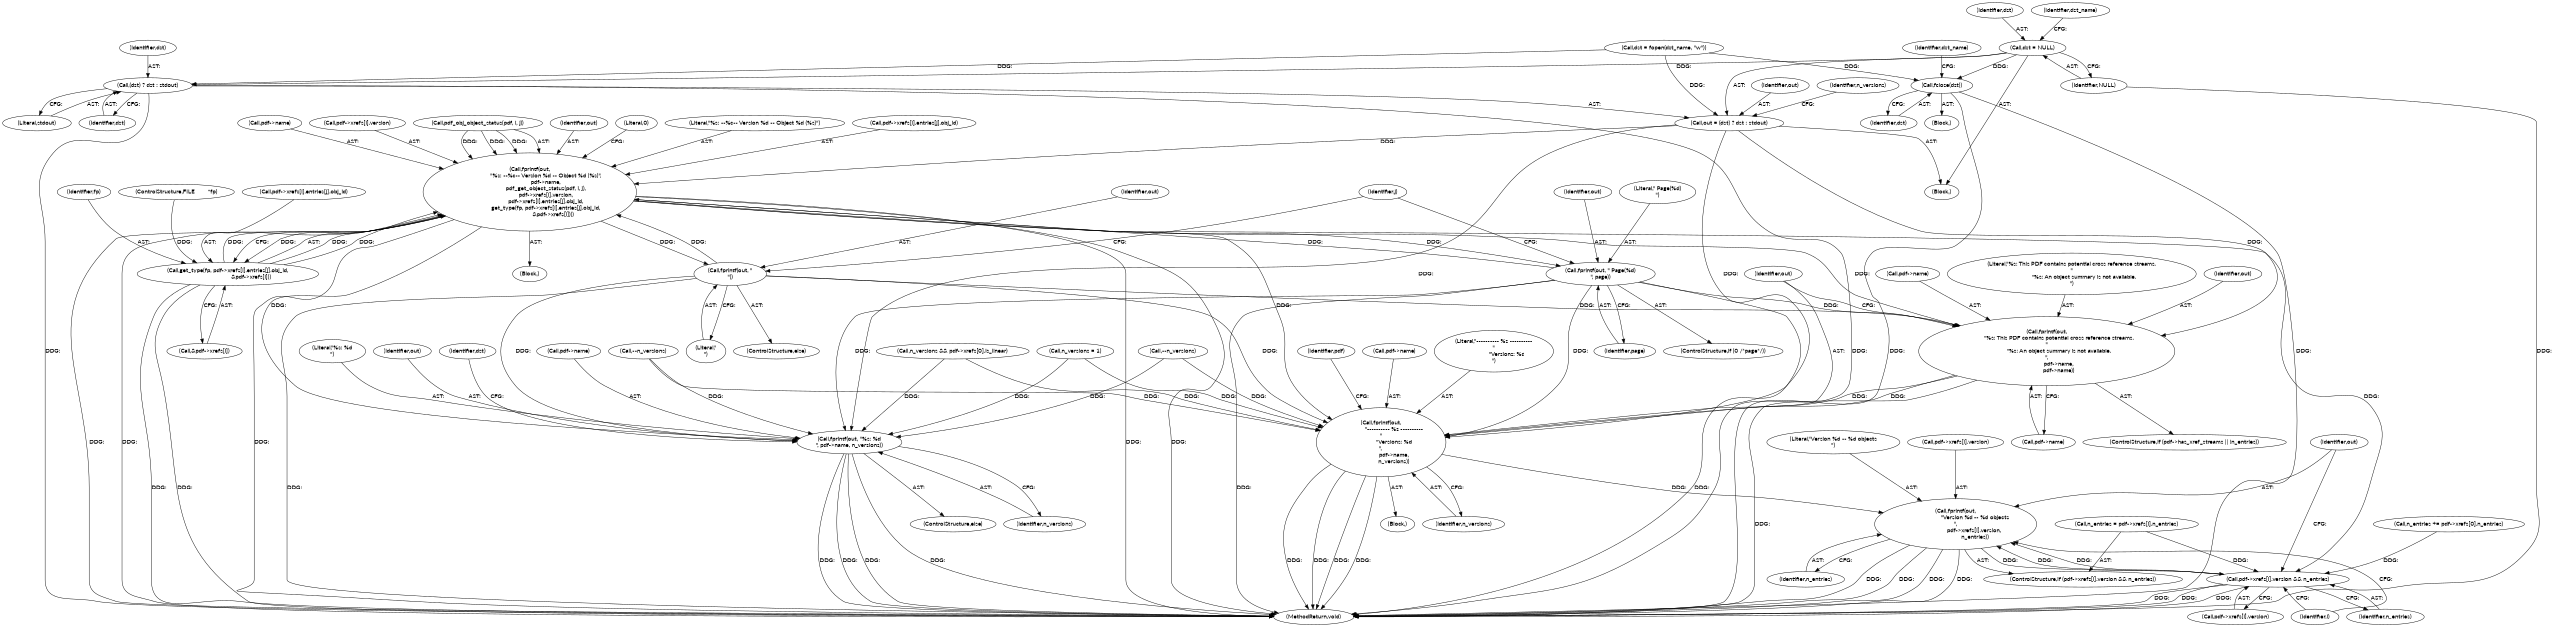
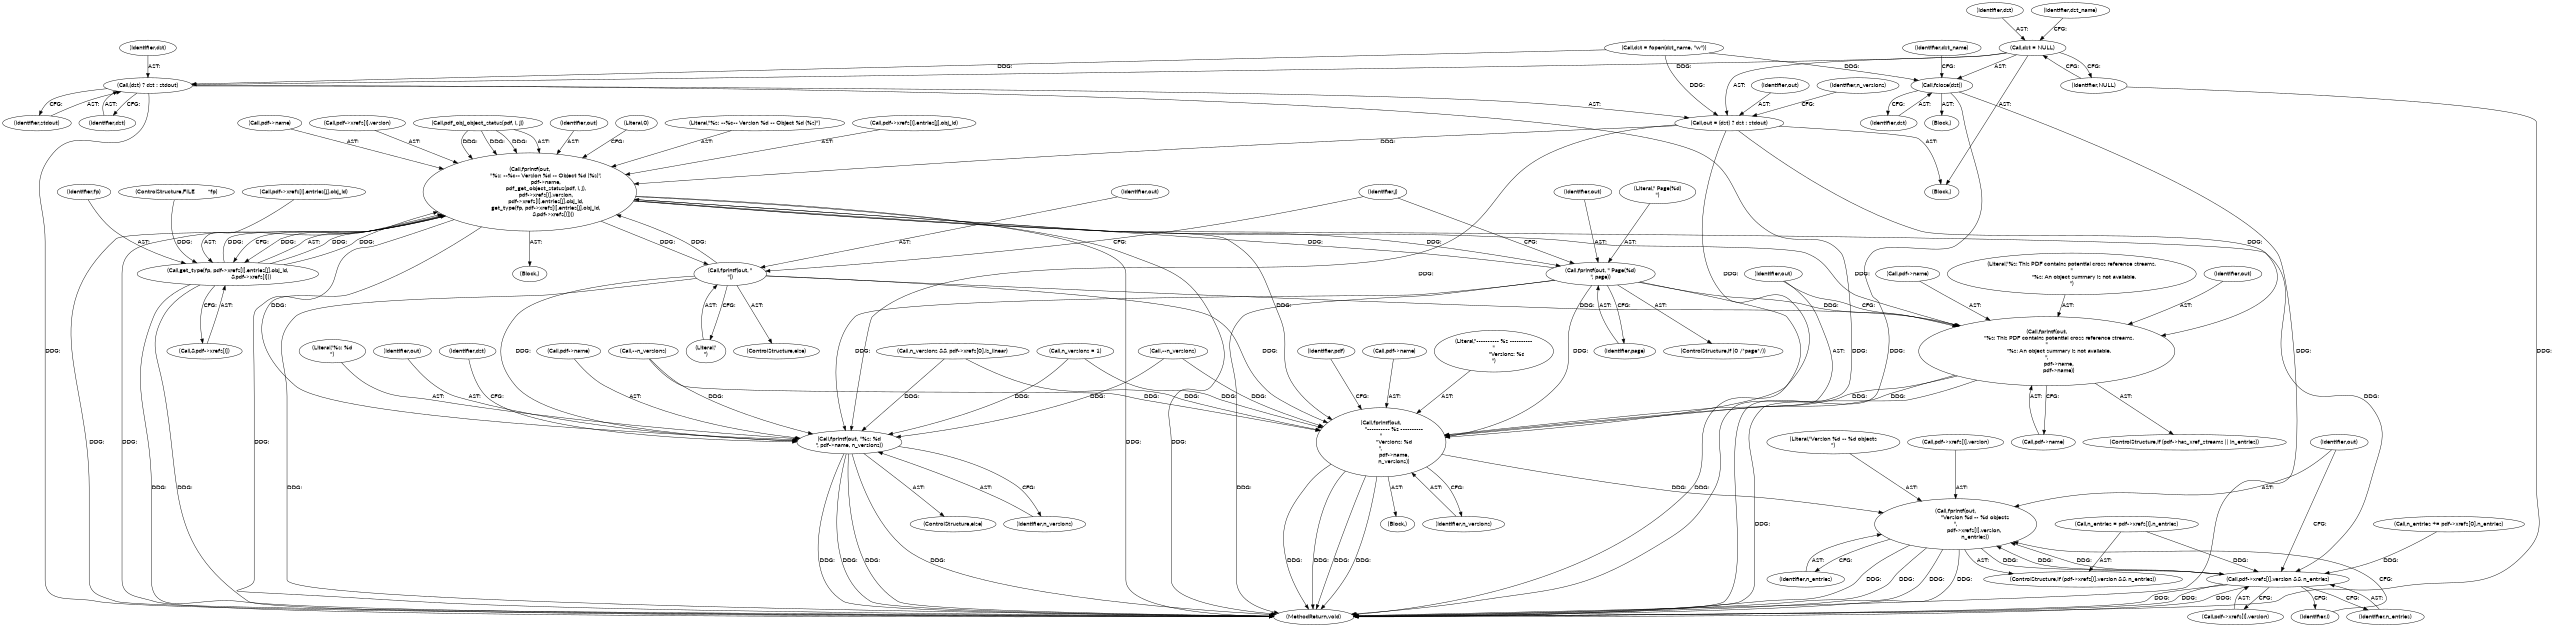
(2001, 67) -> (2001, 67)
(2073, 67) -> (2073, 67)
(37, 123) -> (37, 123)
(2295, 601) -> (2310, 594)
